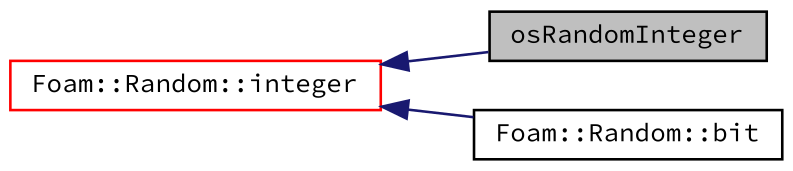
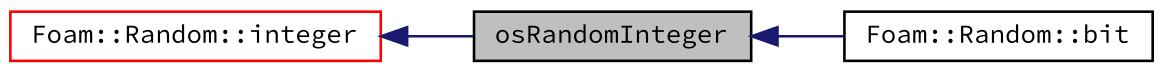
(441, 113) -> (811, 36)
